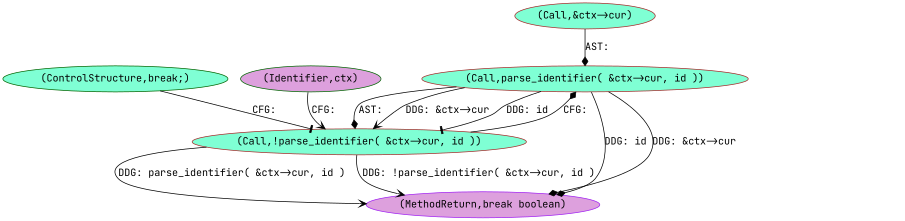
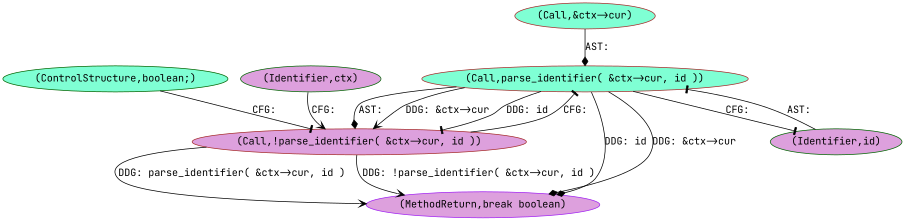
(115, 79) -> (115, 79)
(526, 123) -> (526, 123)
(359, 142) -> (359, 142)
none -> (836, 142)
